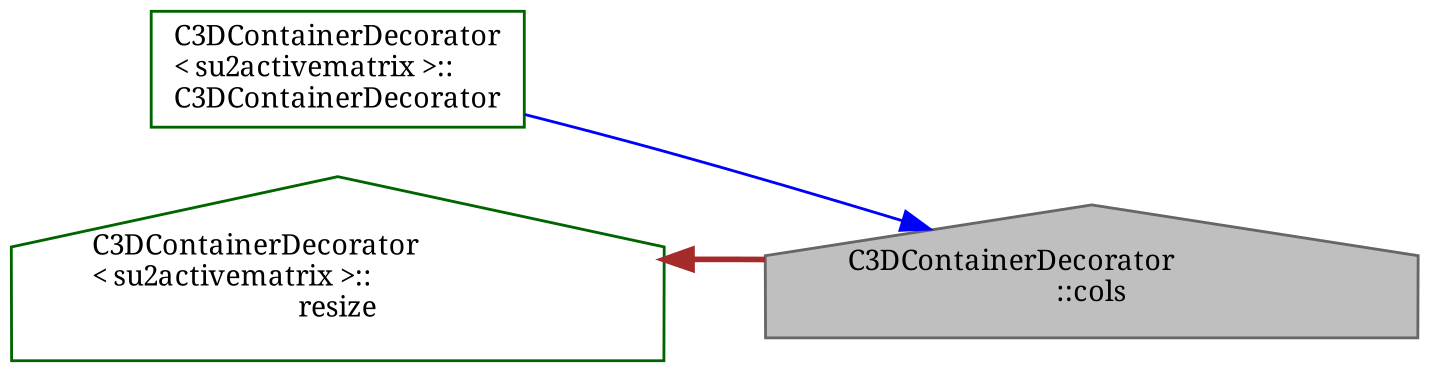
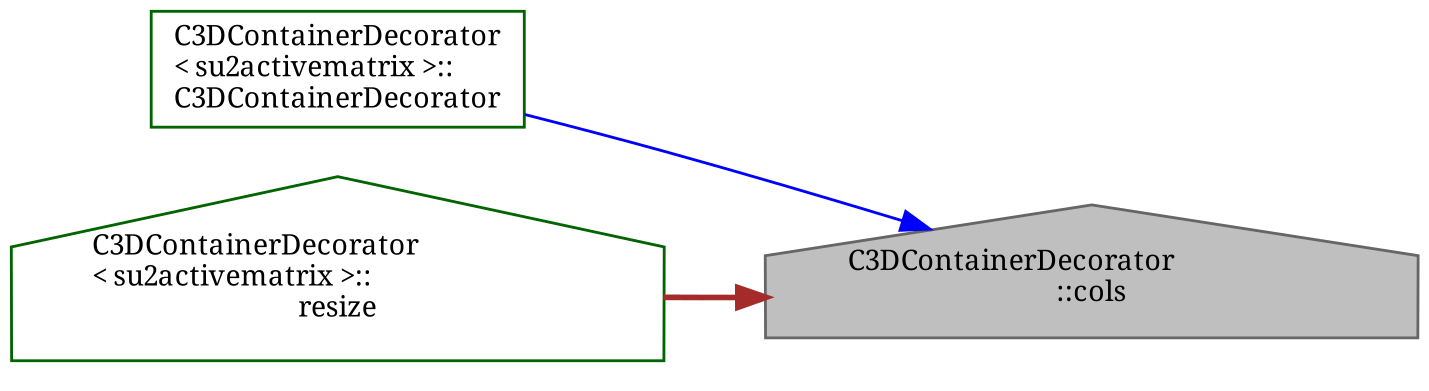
(729, 259) -> (700, 297)
